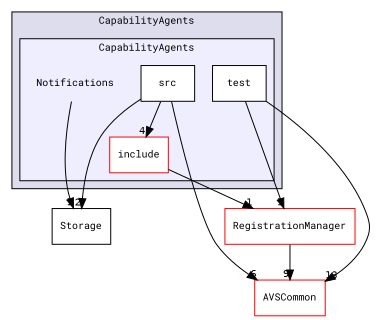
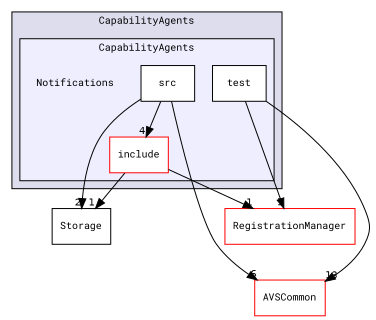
(65, 150) -> (113, 187)
(290, 257) -> none
